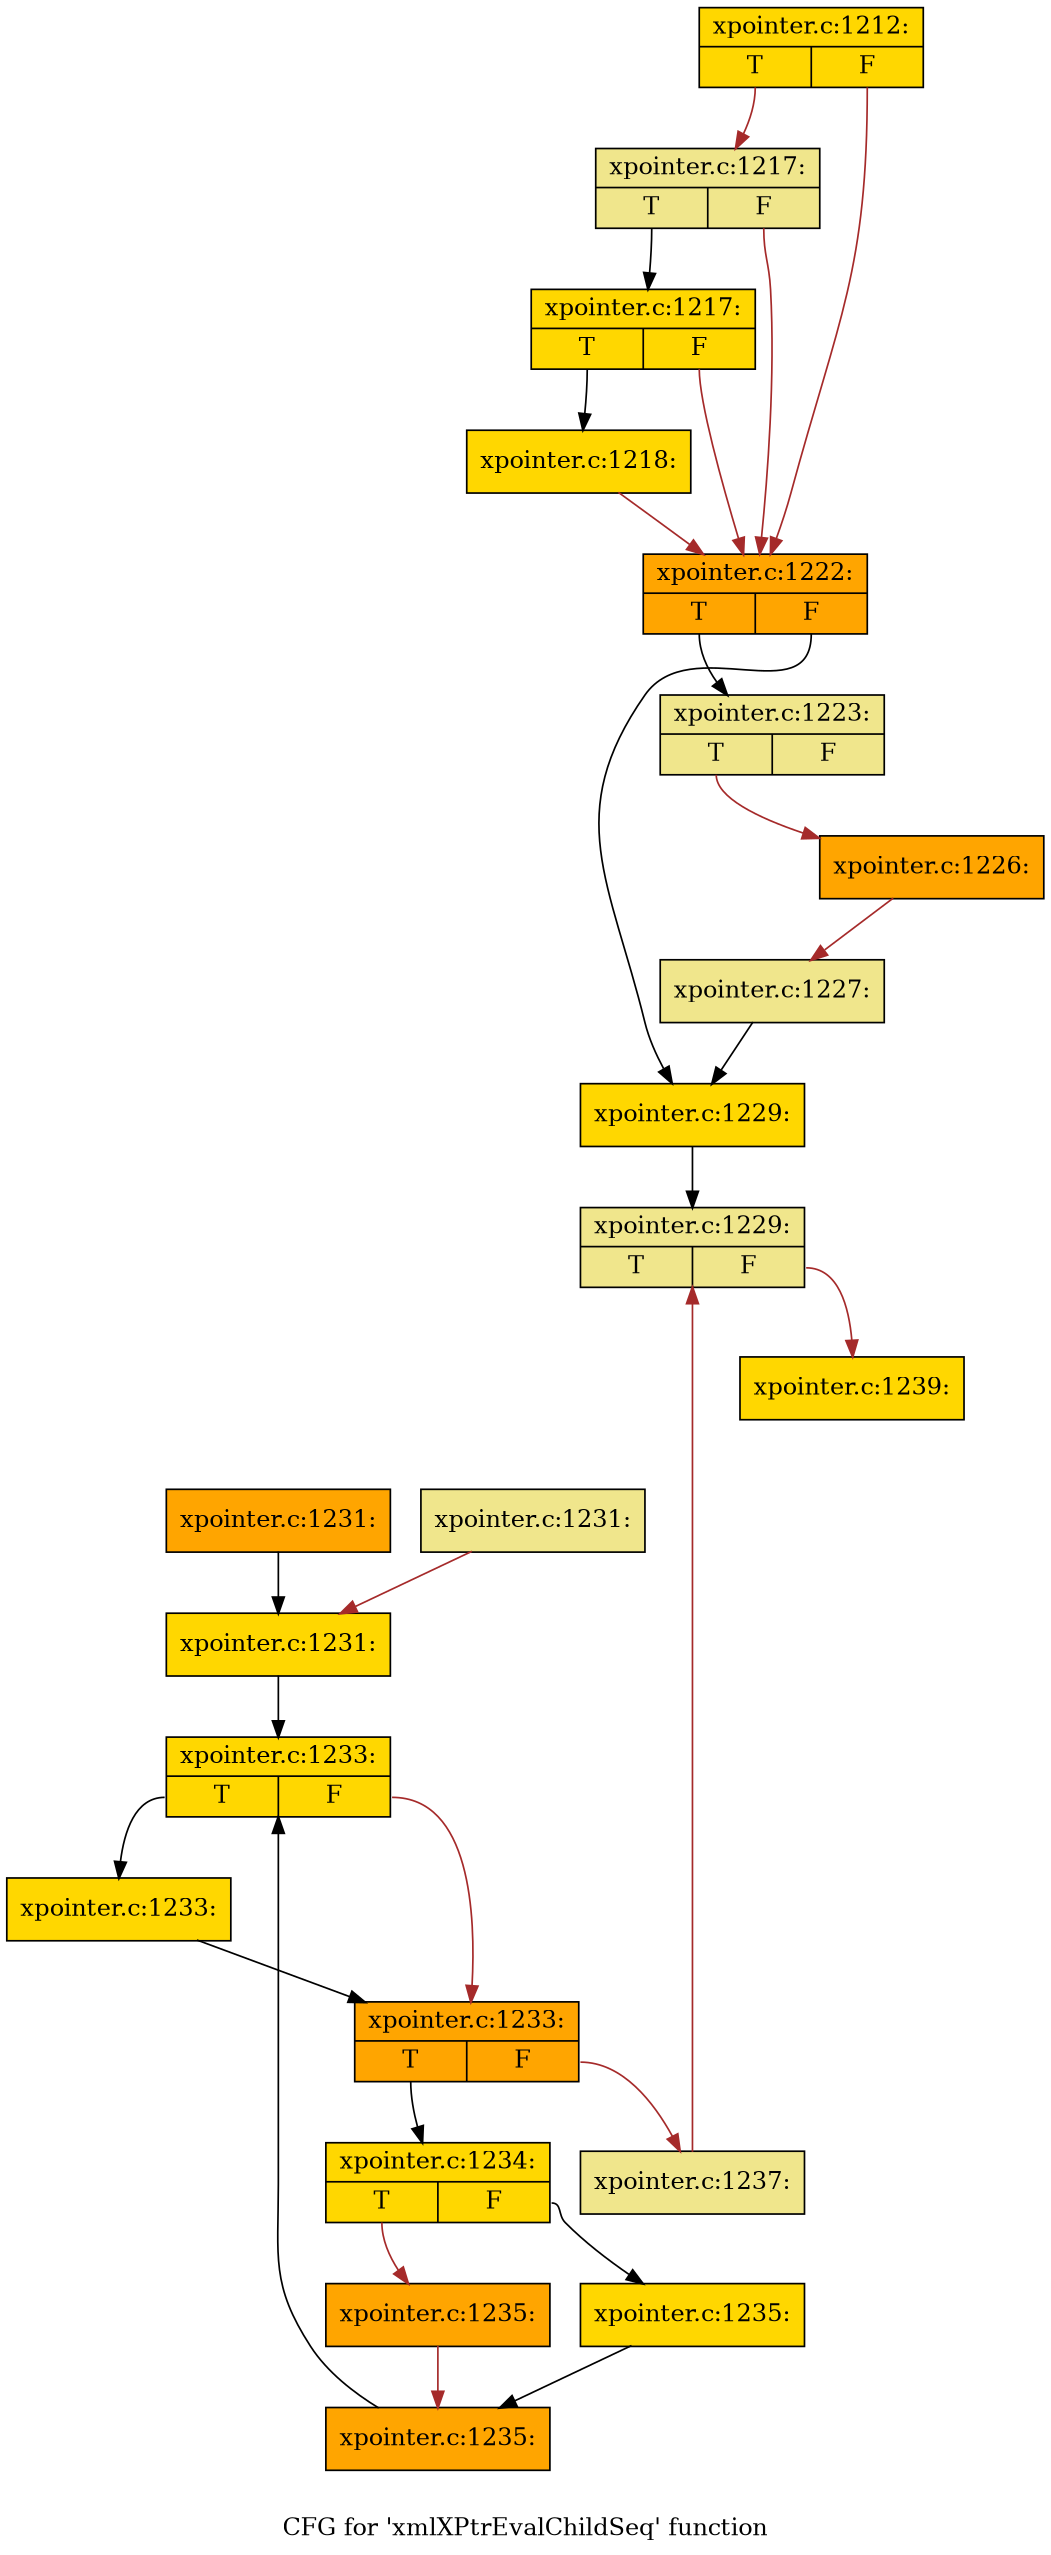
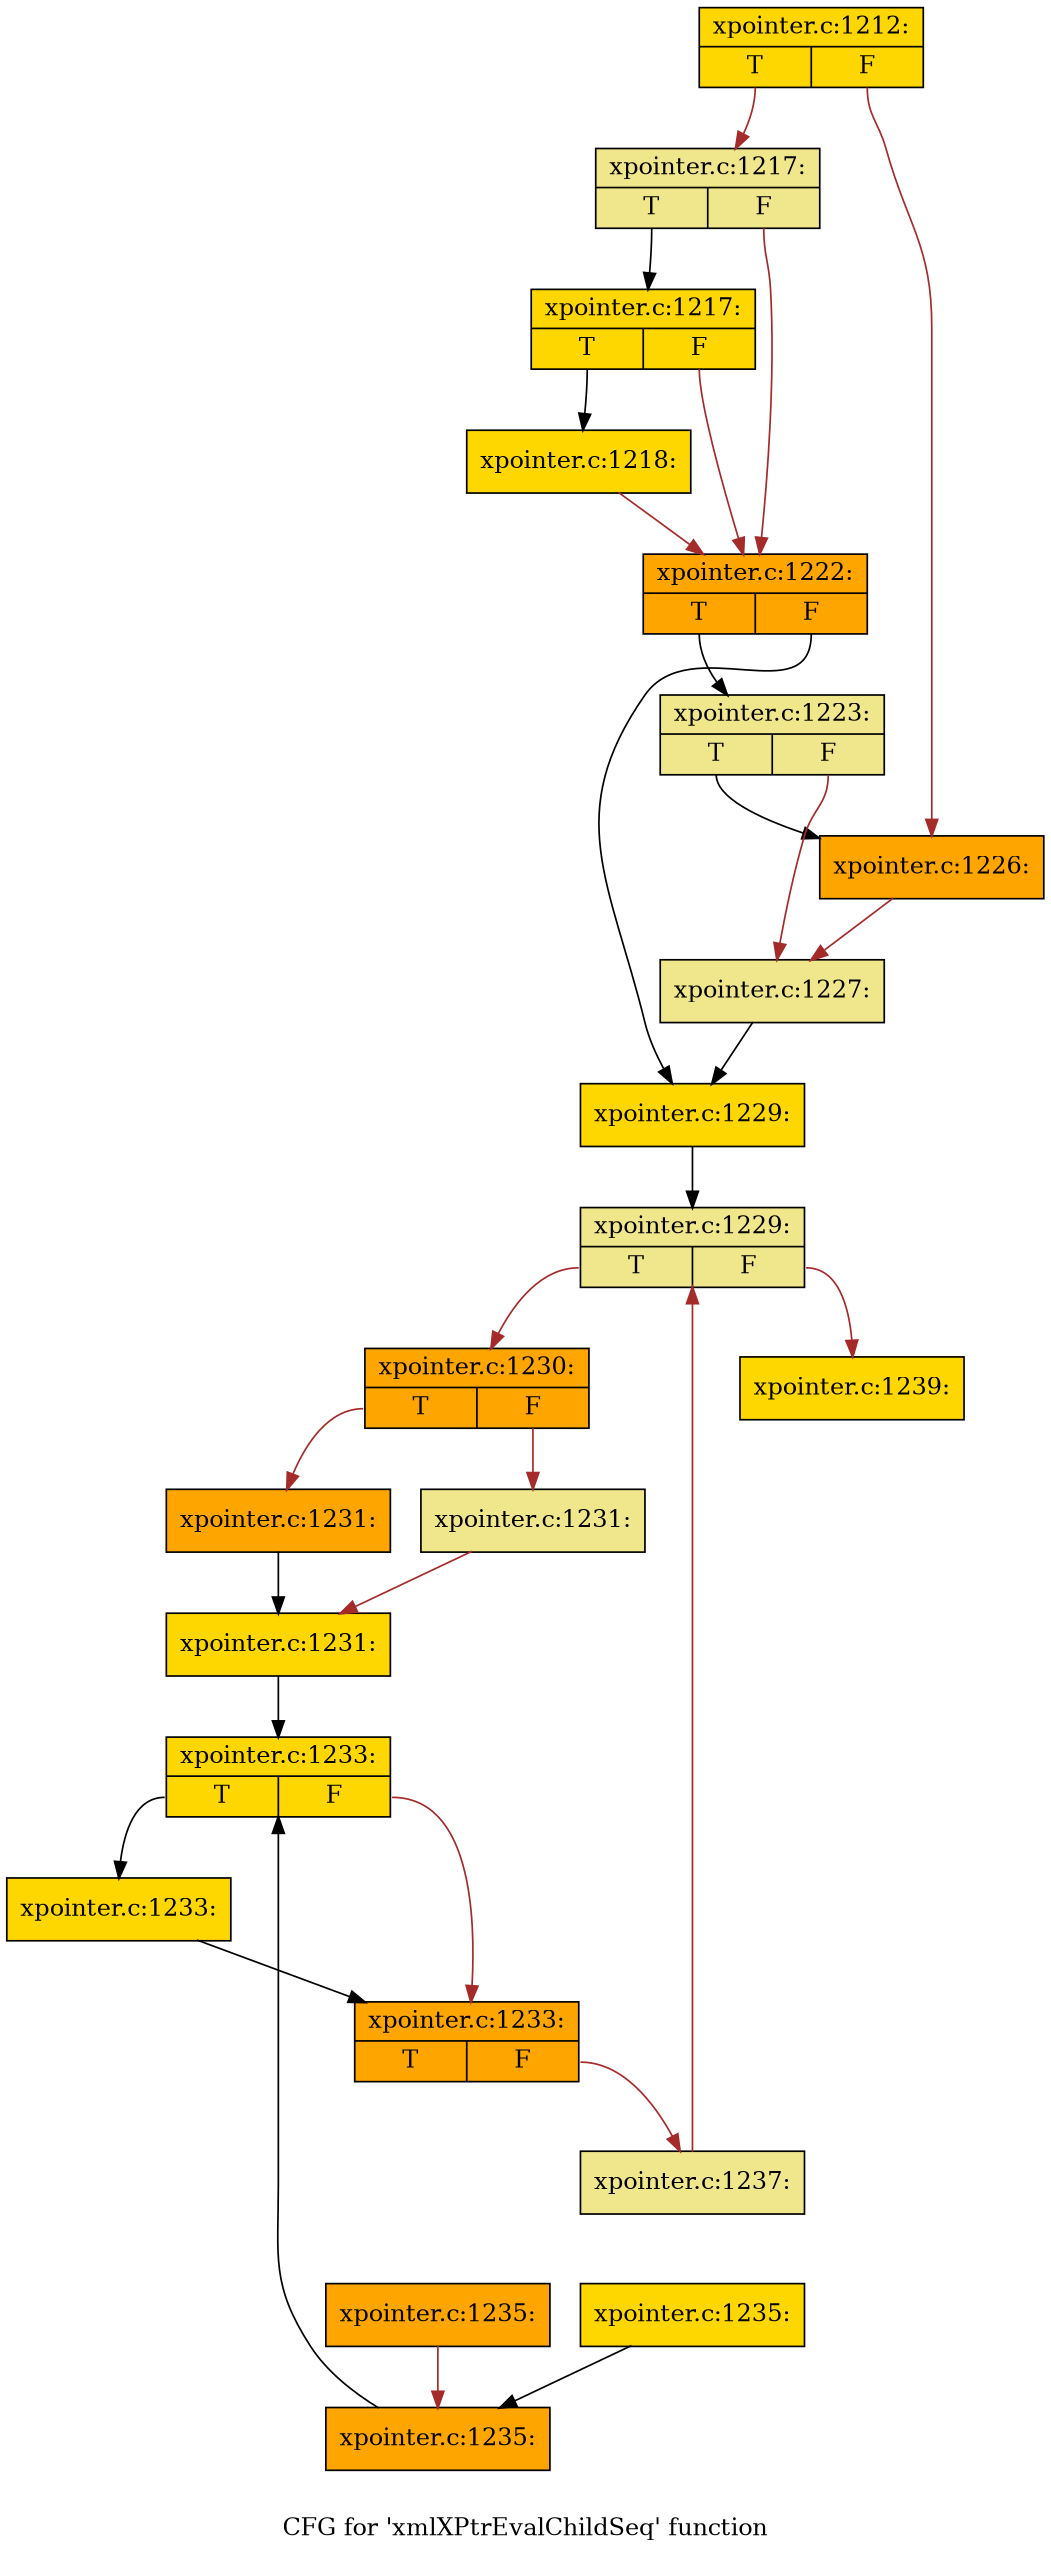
(841, 316) -> (932, 448)
(753, 812) -> (753, 812)
none -> (799, 857)
none -> (477, 1388)
(438, 2183) -> none
